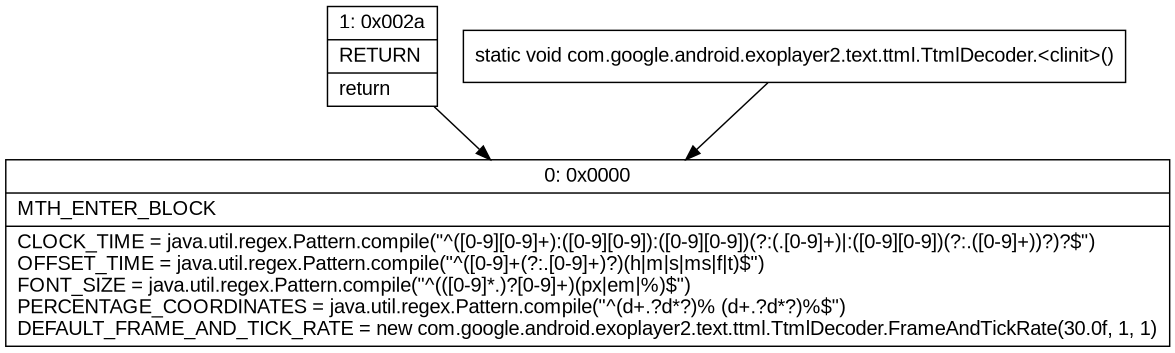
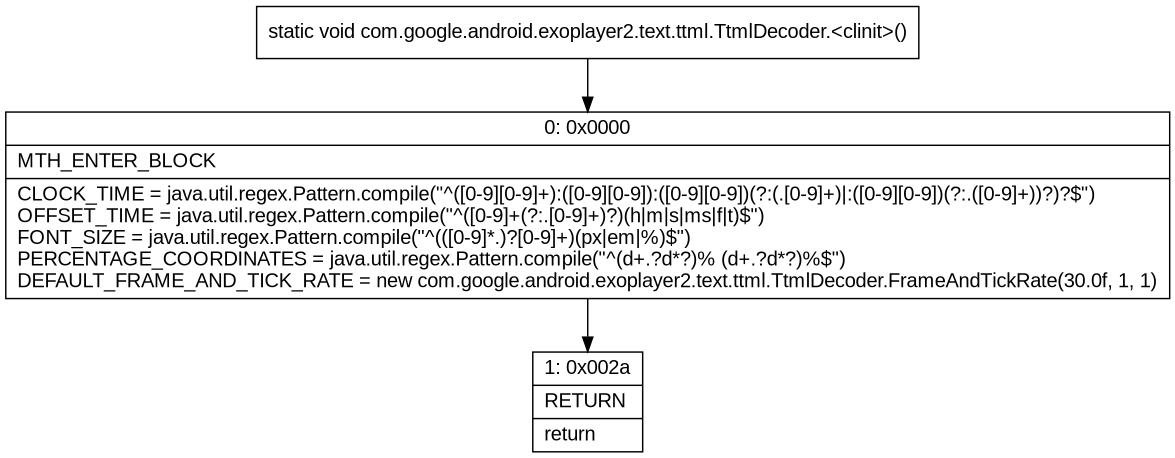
(457, 128) -> (588, 318)
